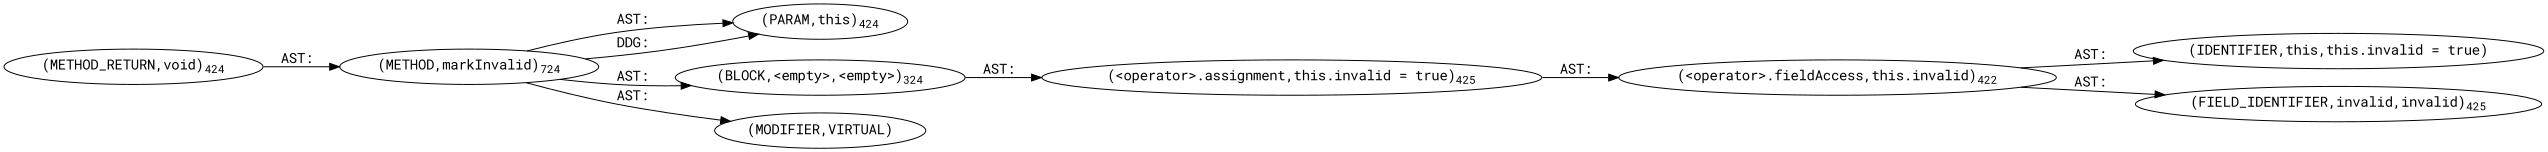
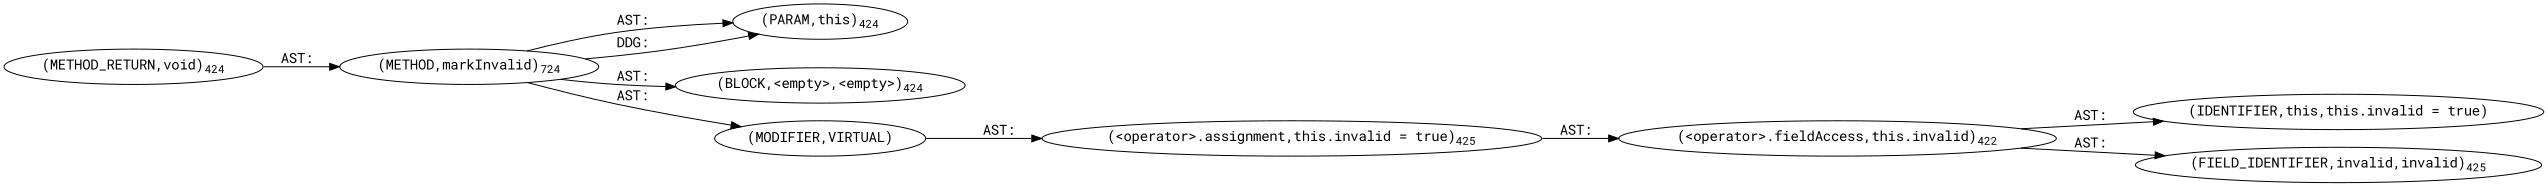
(913, 76) -> (913, 84)
(998, 78) -> (979, 138)
